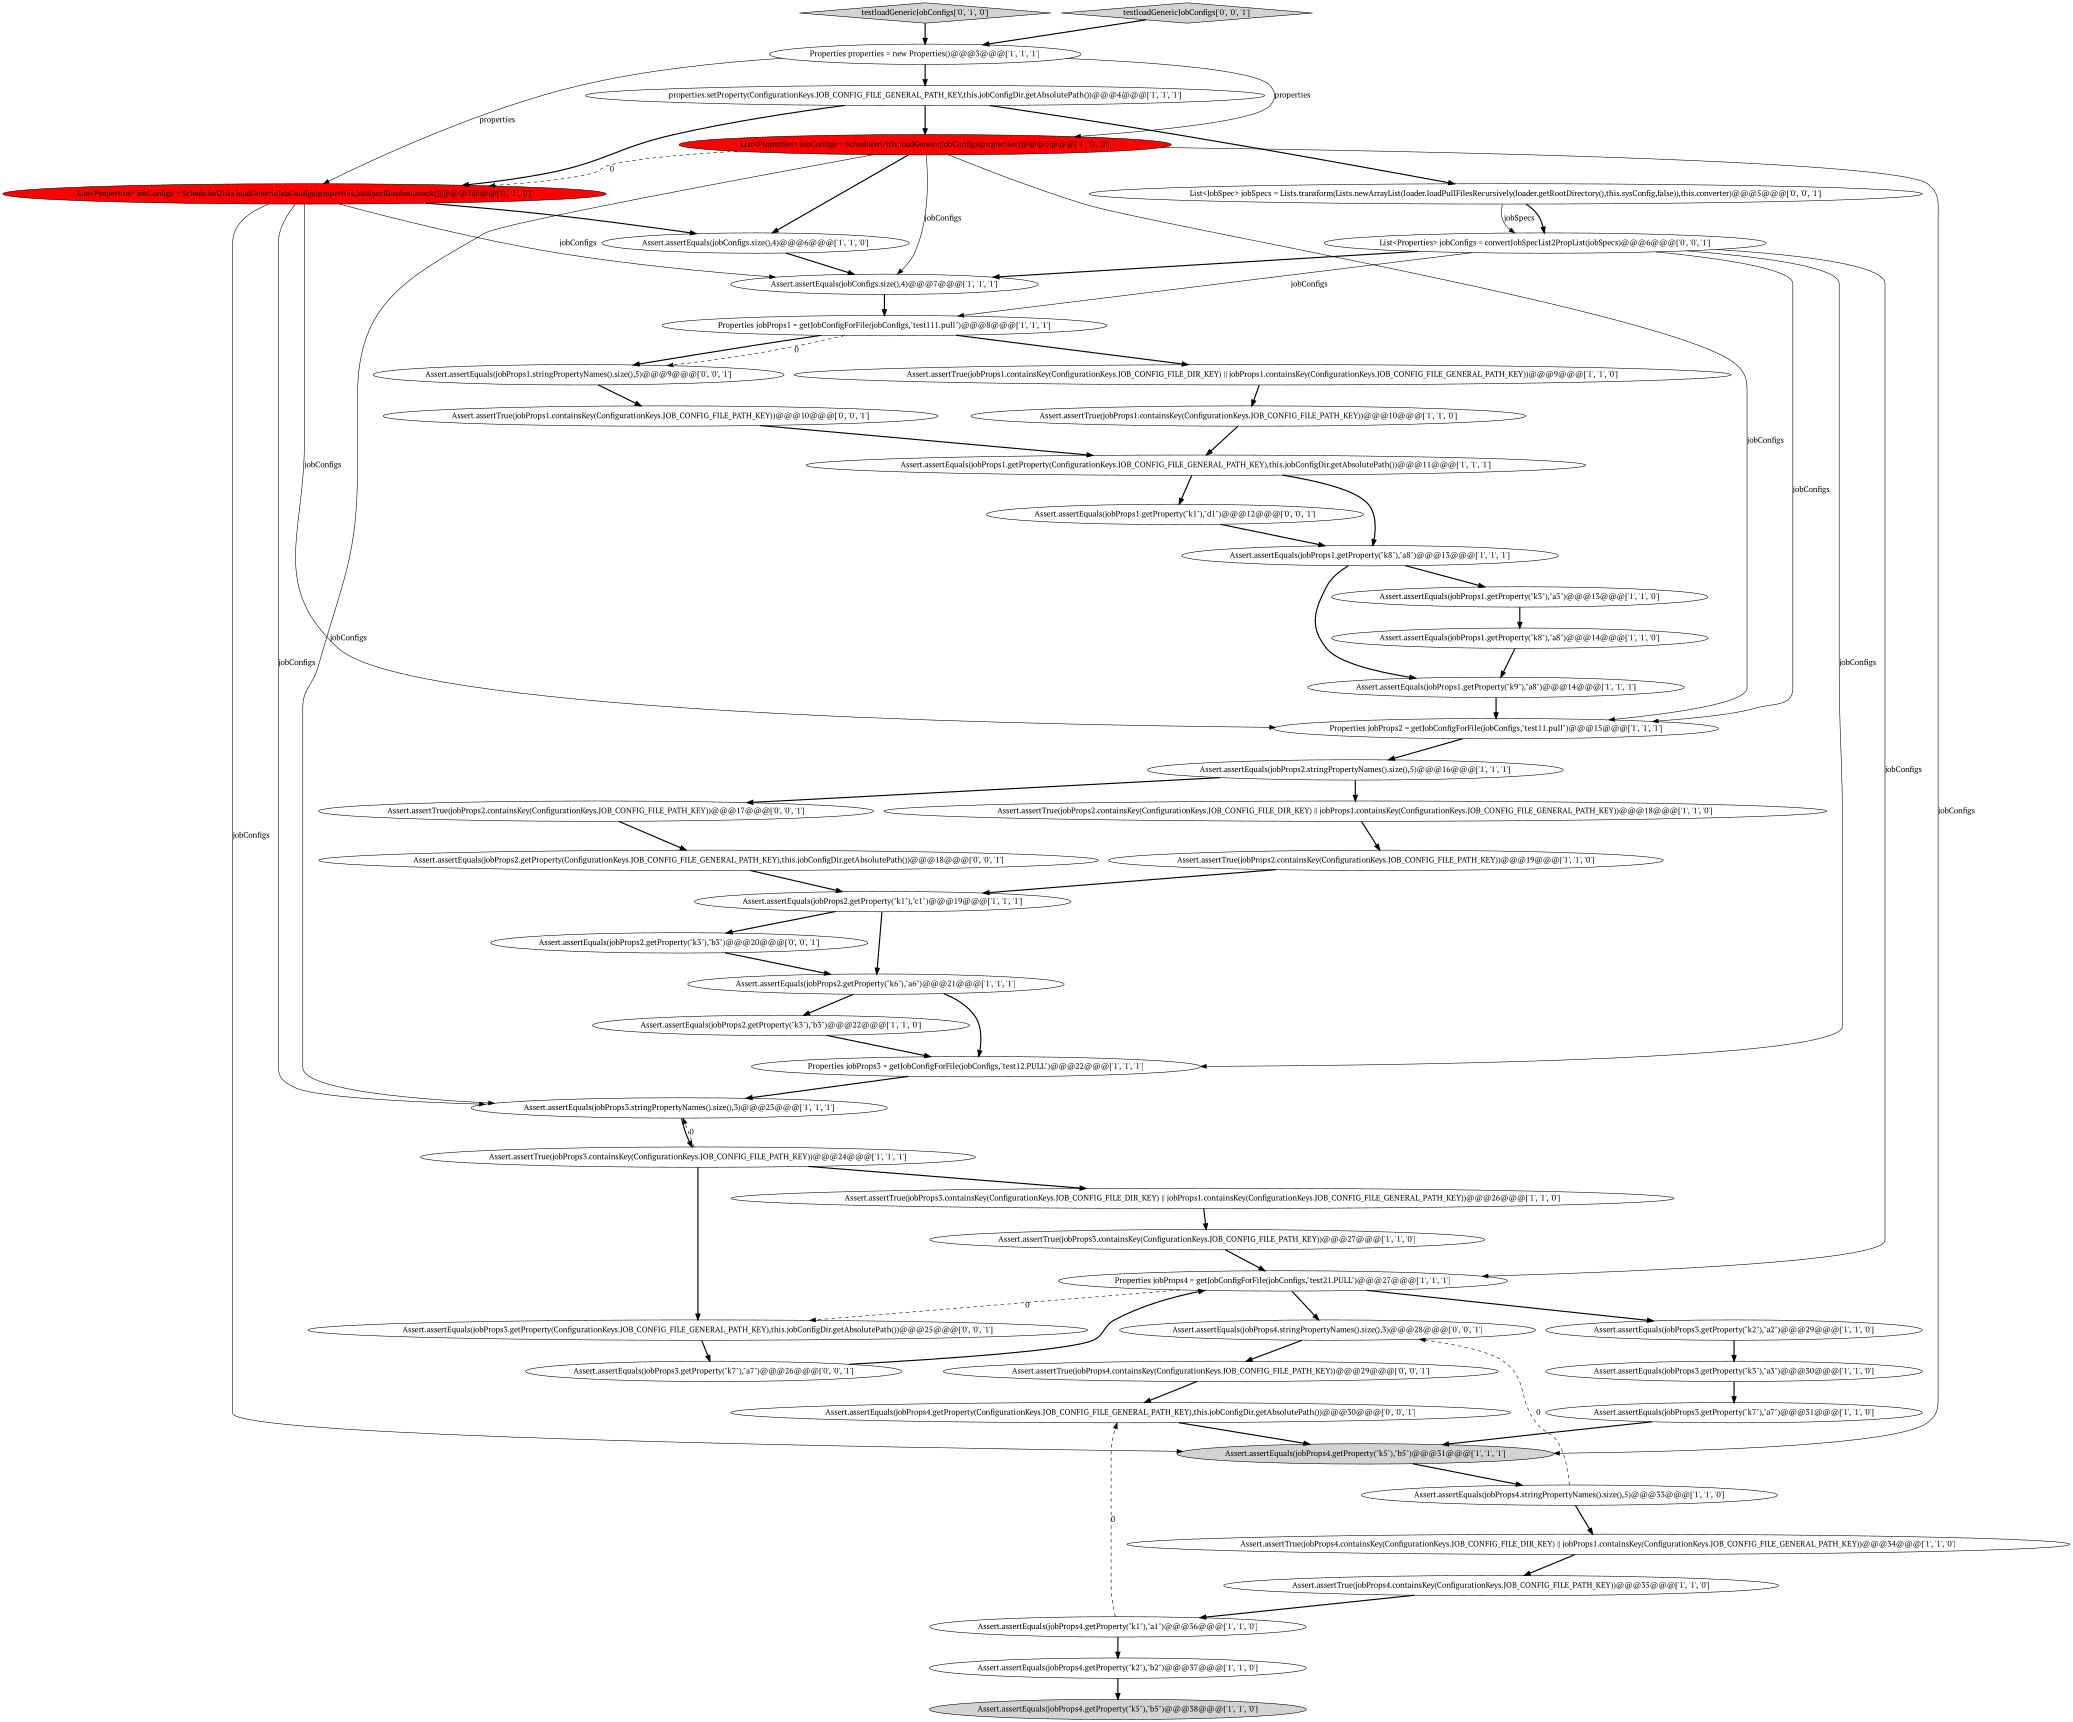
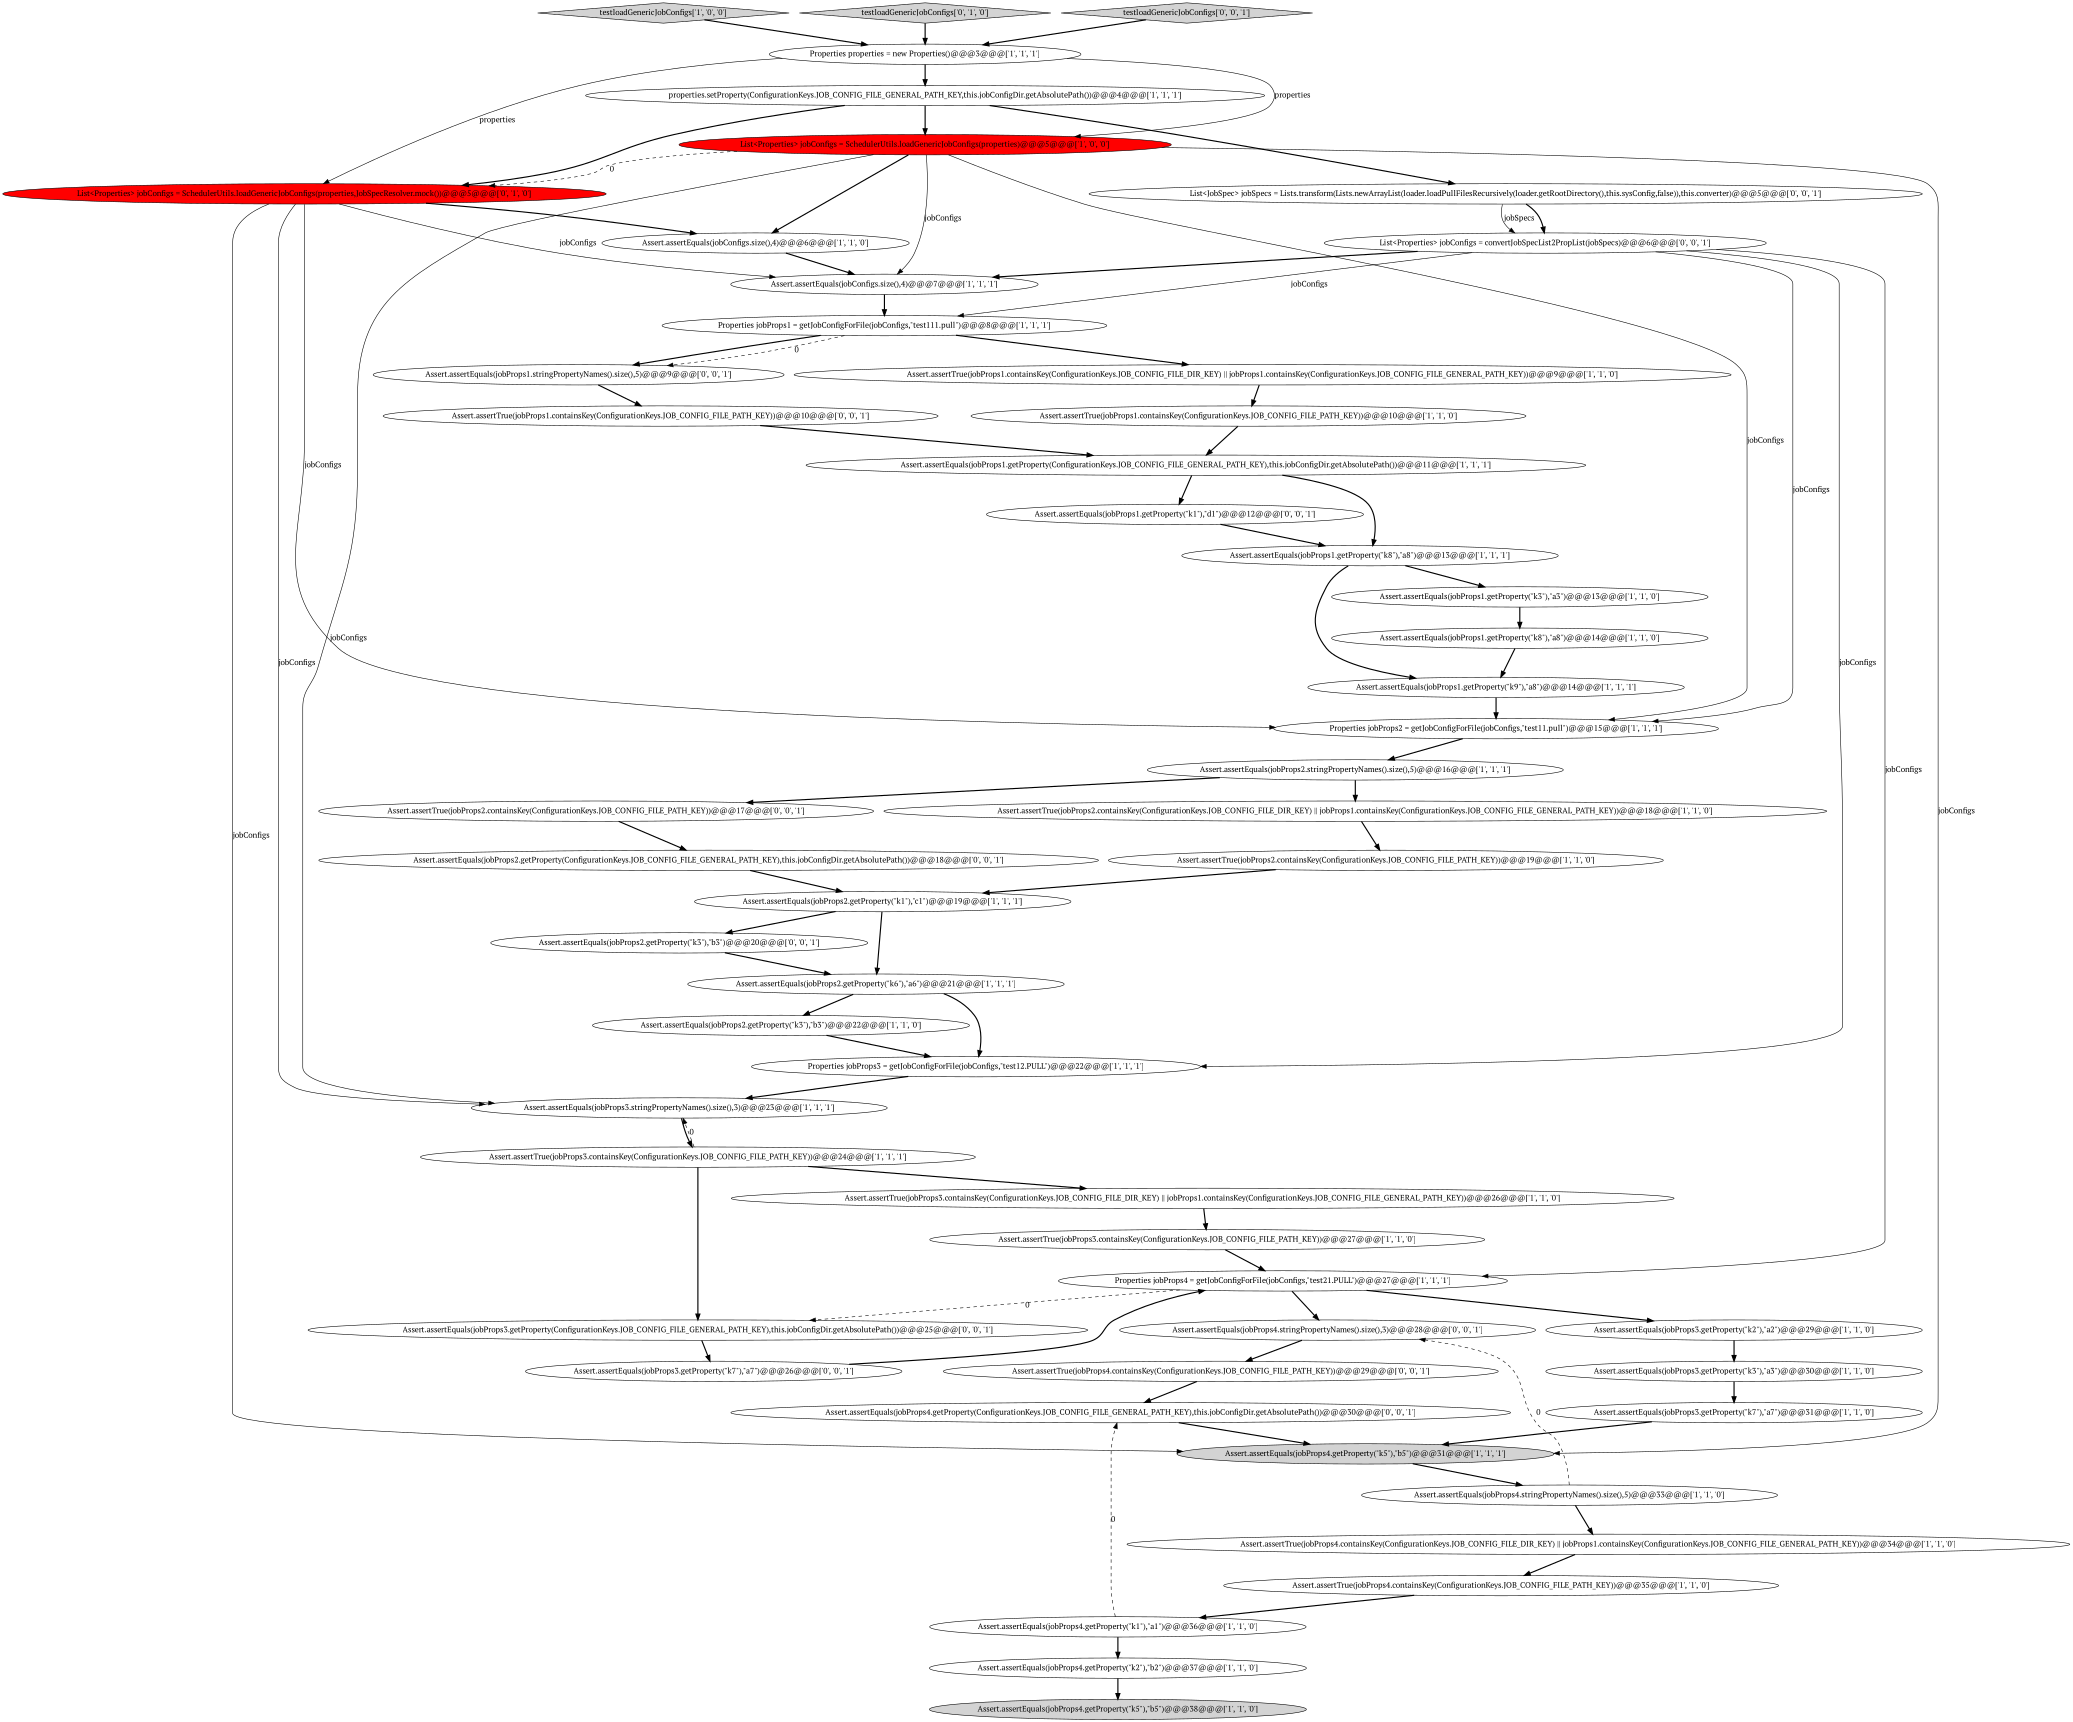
none -> (663, 13)
